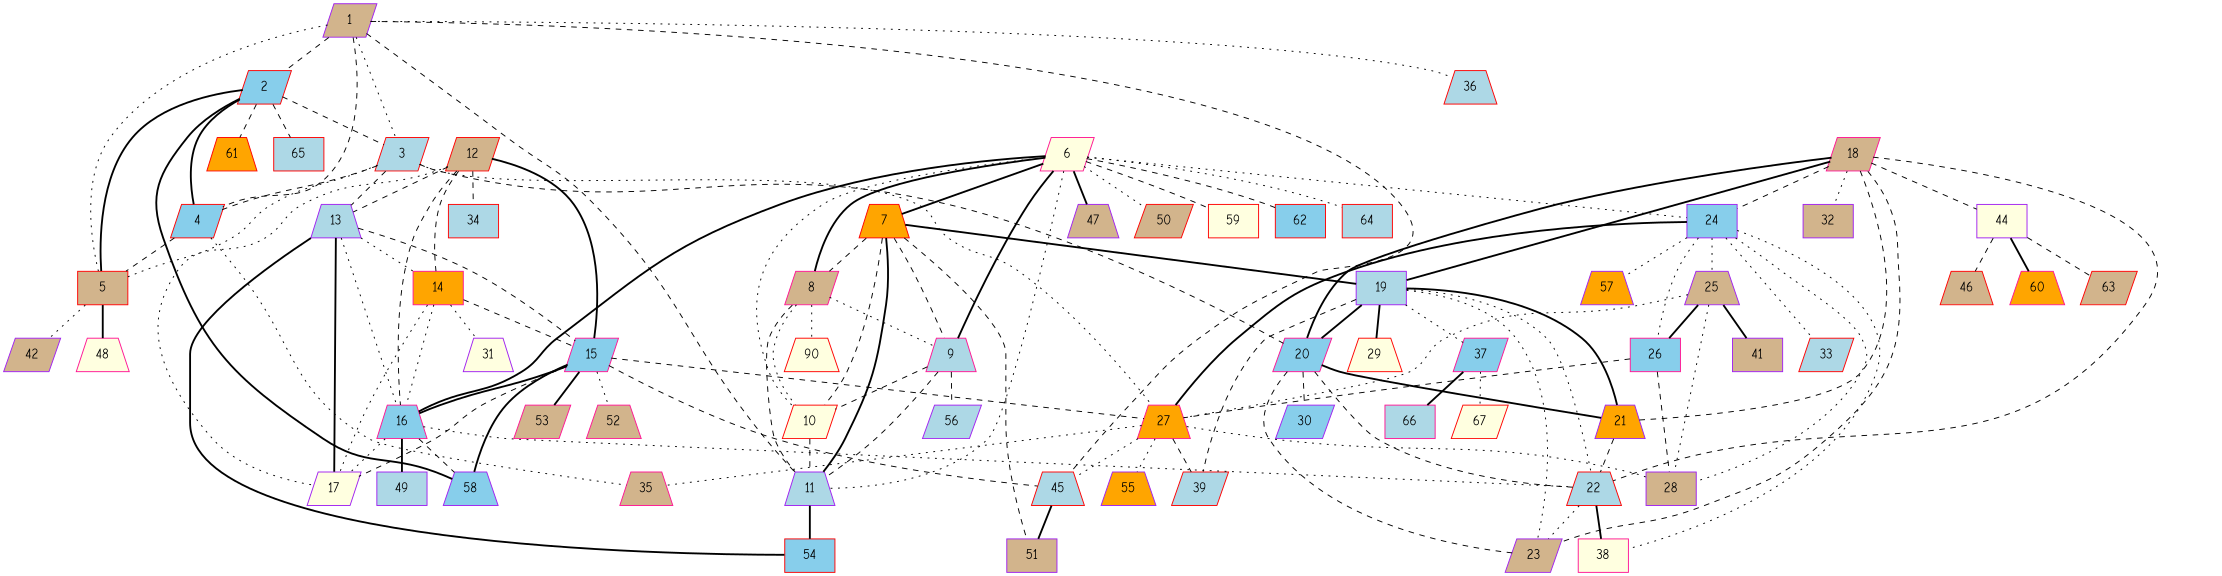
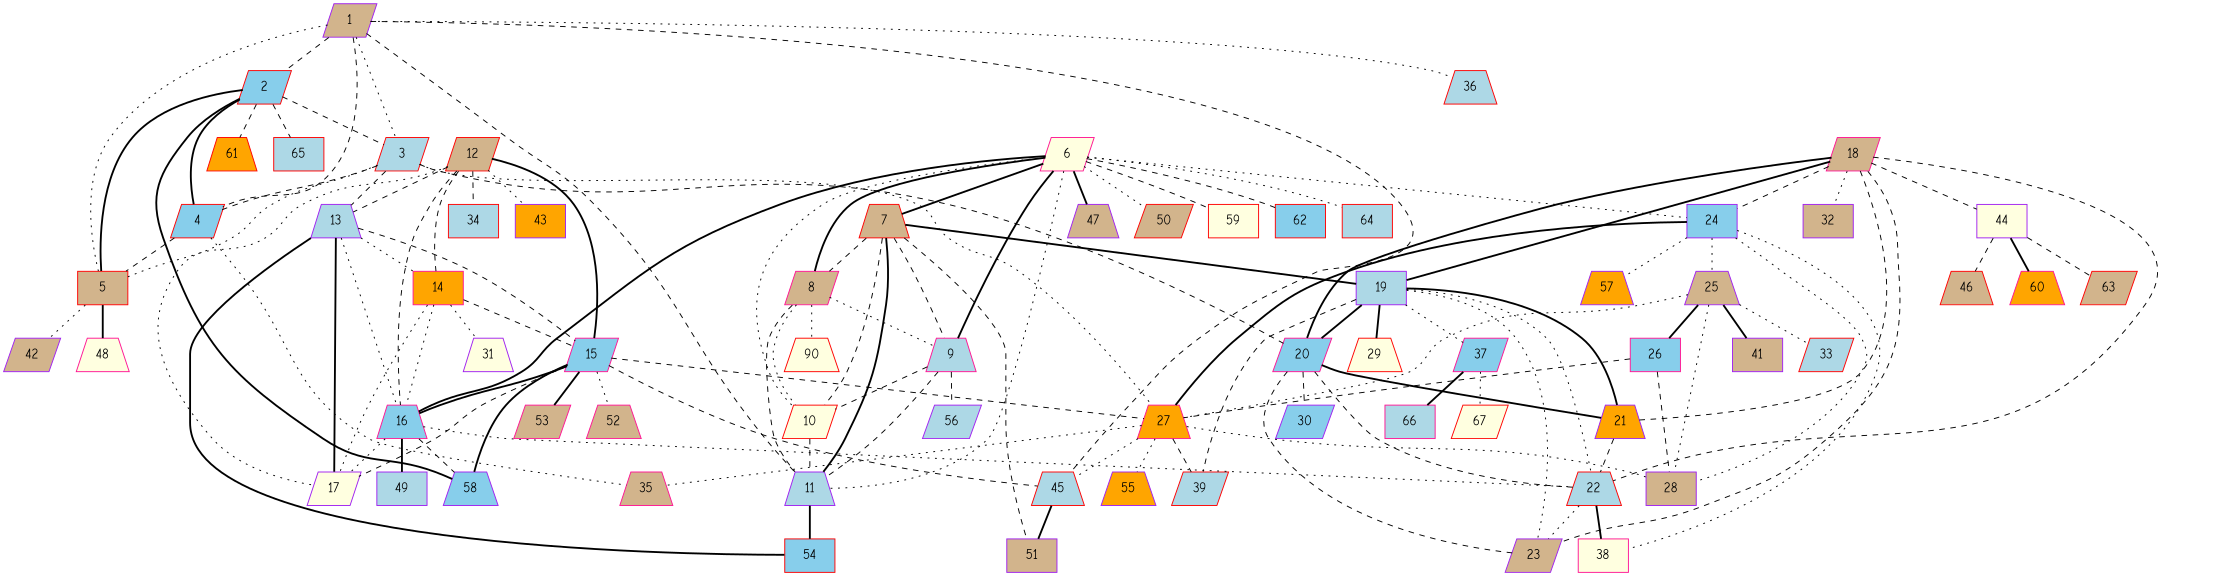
none -> (540, 221)
(884, 221) -> (884, 221)
(1671, 285) -> none
(1769, 288) -> (1774, 324)
